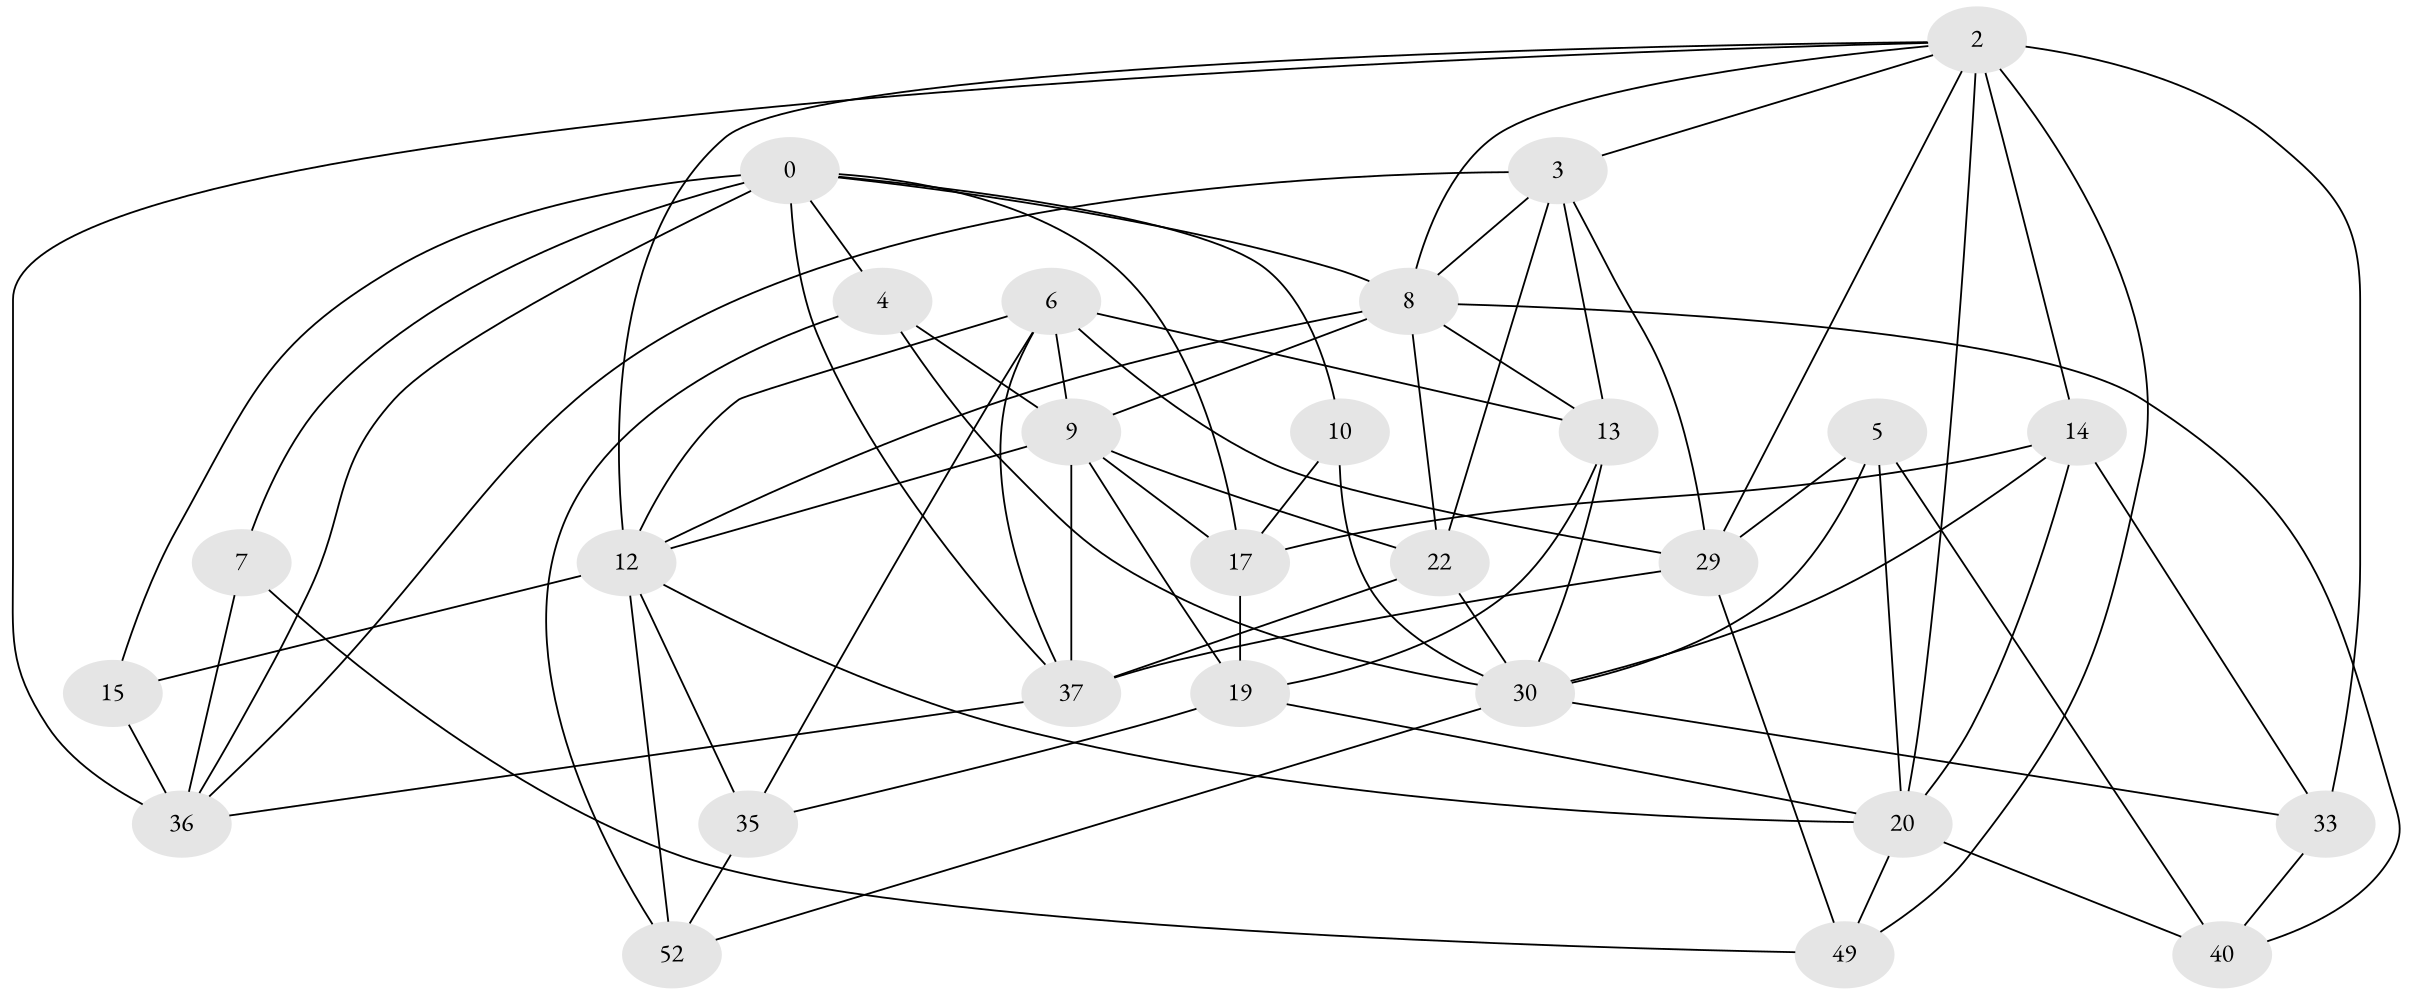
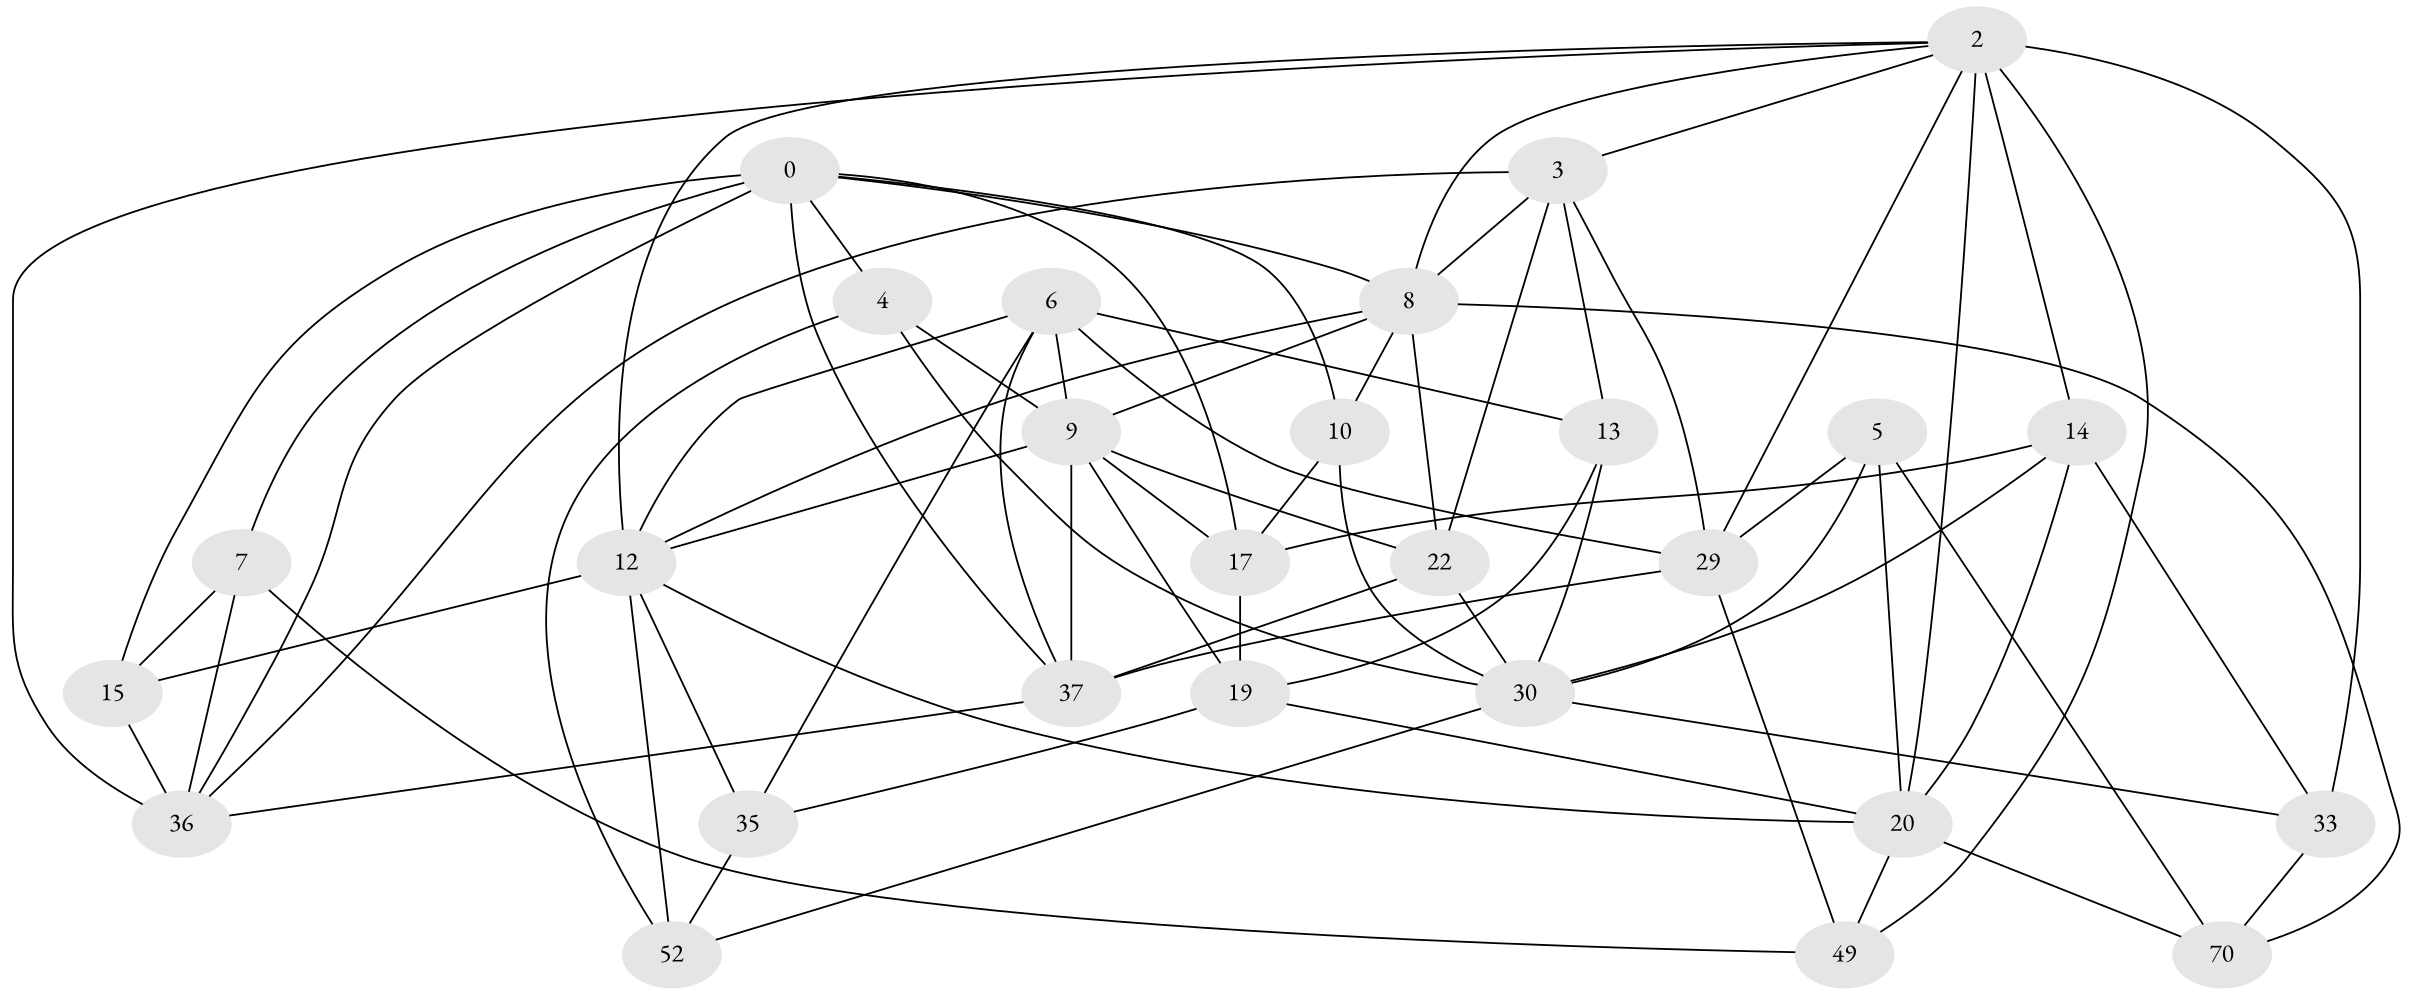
(1512, 369) -> (1375, 365)
none -> (177, 628)
(2222, 955) -> (2222, 955)
